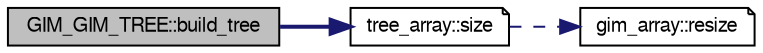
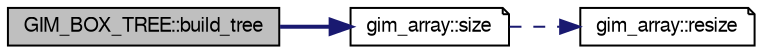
(144, 27) -> (144, 27)
(430, 27) -> (430, 27)
